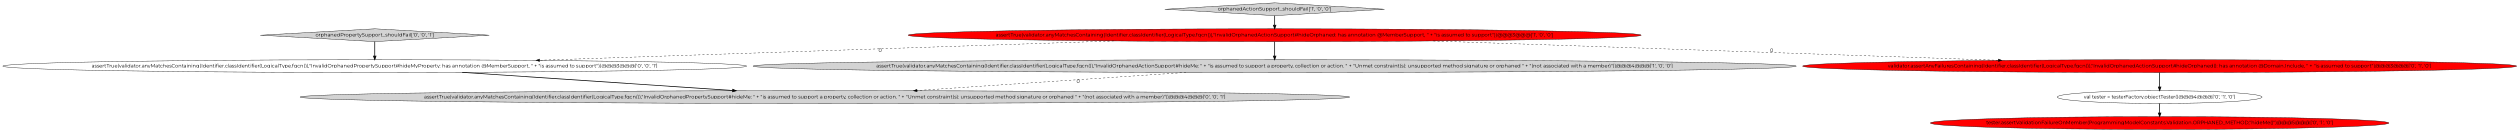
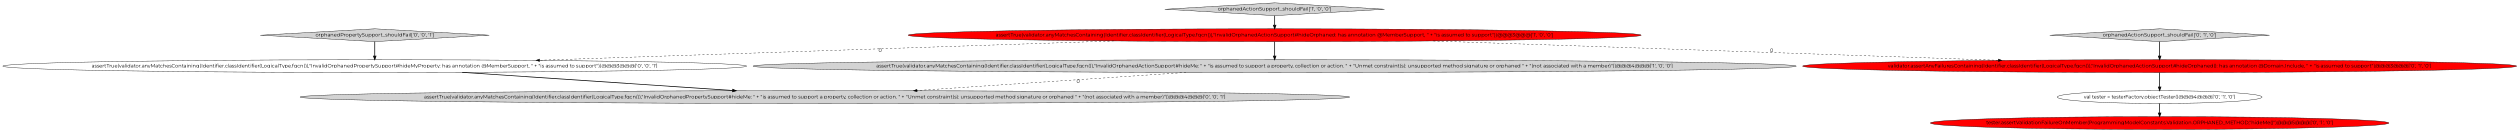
none -> (2160, 35)
